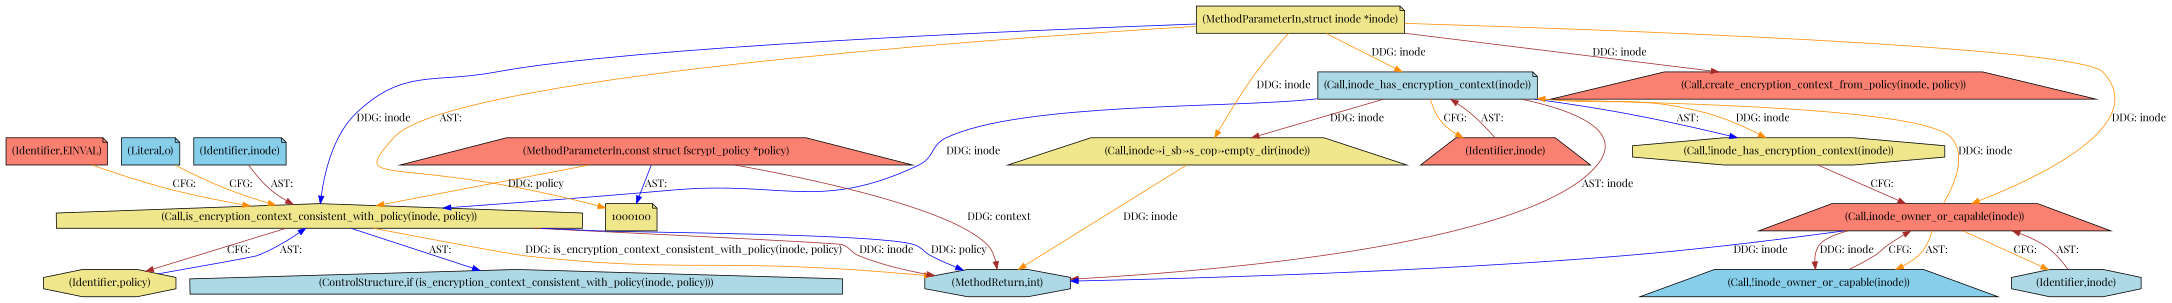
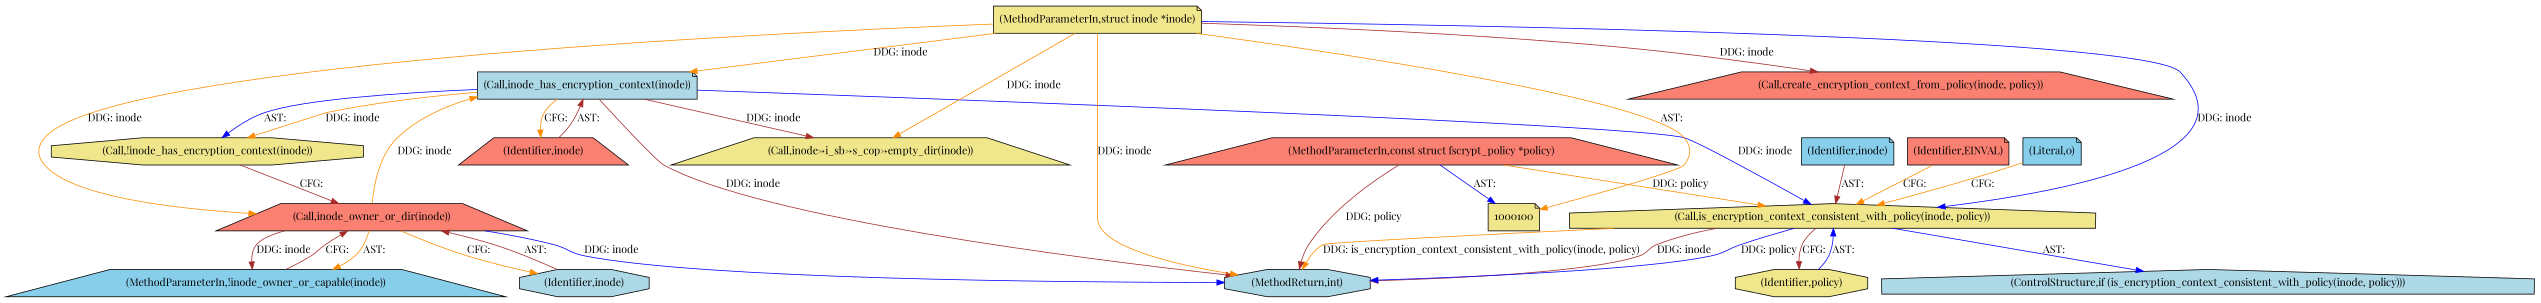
(1608, 184) -> (753, 184)
(1106, 215) -> (1098, 201)
(1000, 217) -> (1374, 217)
(1935, 217) -> (372, 217)
(1819, 283) -> (256, 283)
